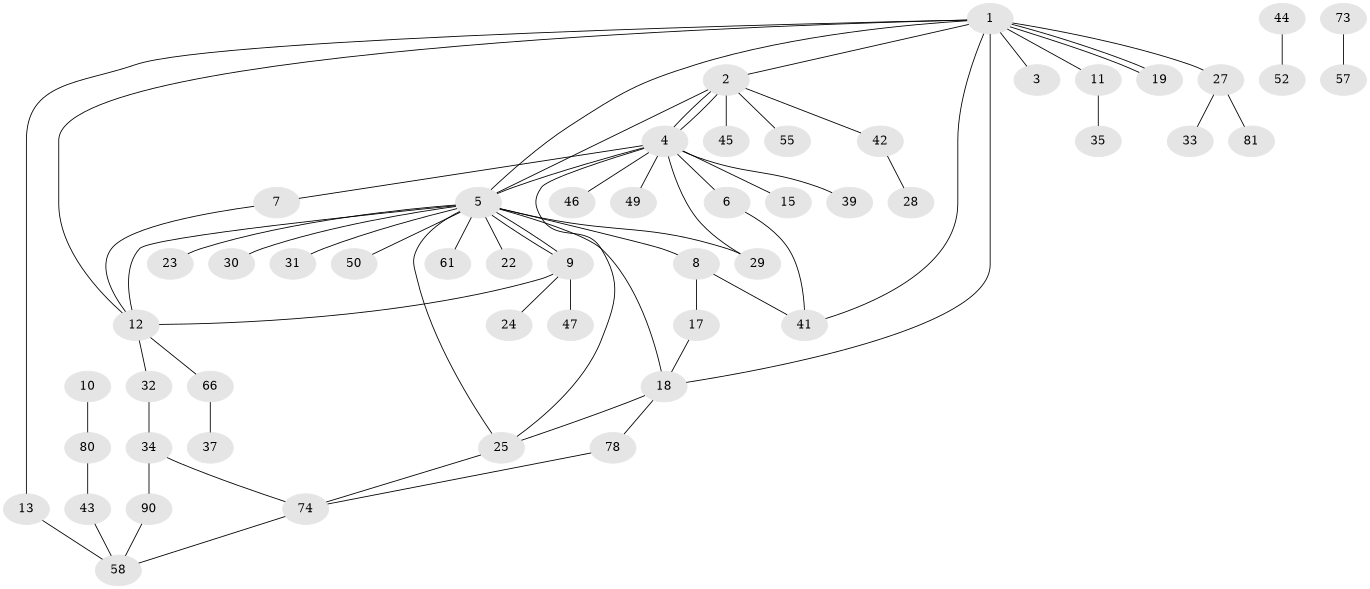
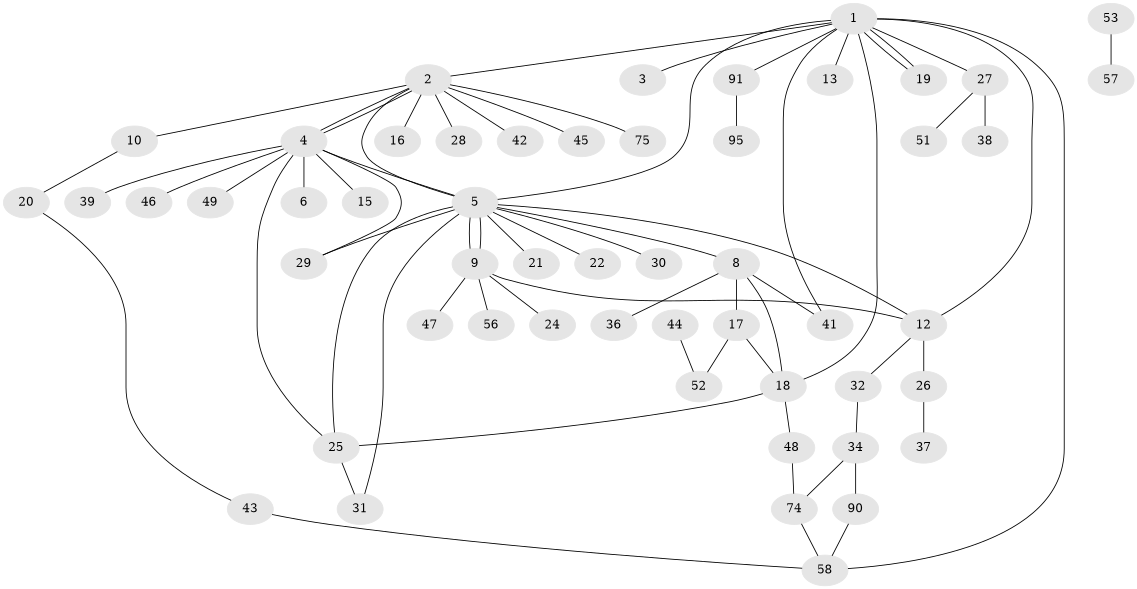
(1343, 19) -> (1111, 19)
(1098, 80) -> (736, 80)
none -> (281, 111)
none -> (398, 141)
(788, 141) -> (643, 141)
(1098, 141) -> (736, 141)
(1190, 141) -> (985, 141)
(1252, 141) -> (924, 141)
(896, 172) -> (444, 111)
(277, 203) -> none
(790, 252) -> none
(170, 264) -> none
(354, 264) -> none
(448, 264) -> (536, 264)
(615, 264) -> (771, 322)
none -> (491, 325)
none -> (614, 325)
none -> (718, 356)
(210, 387) -> (924, 387)
(88, 448) -> (26, 203)
(613, 448) -> (792, 448)
(404, 478) -> (348, 479)
(72, 540) -> (1064, 303)
